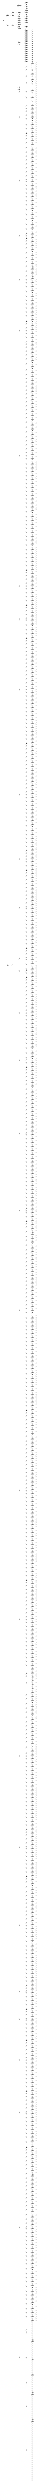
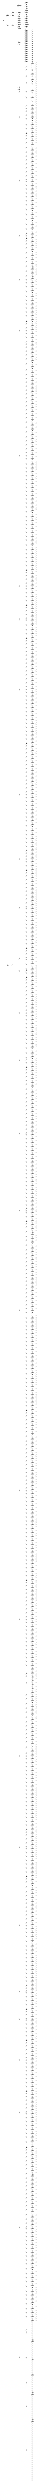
none -> (27, 24)
